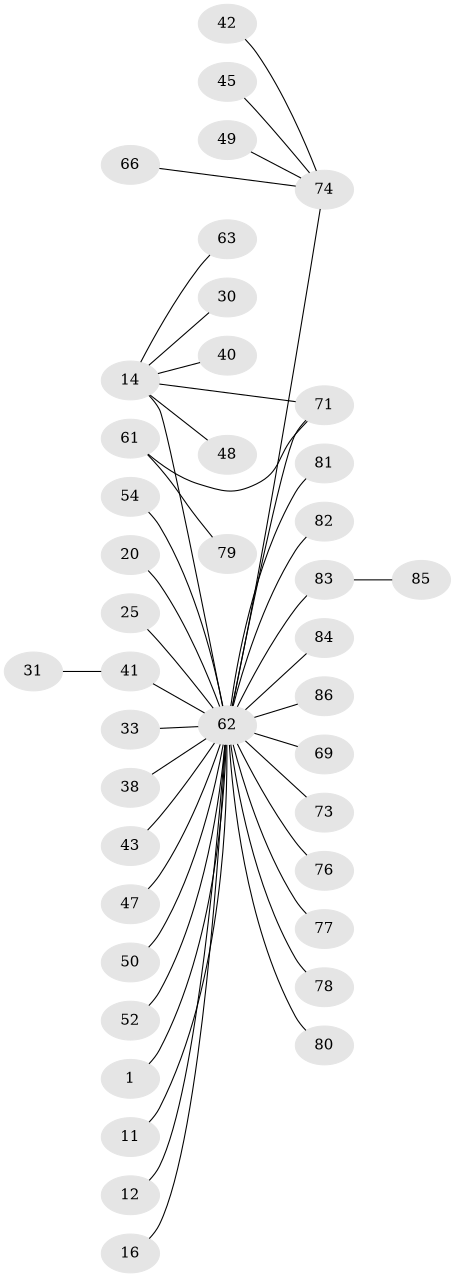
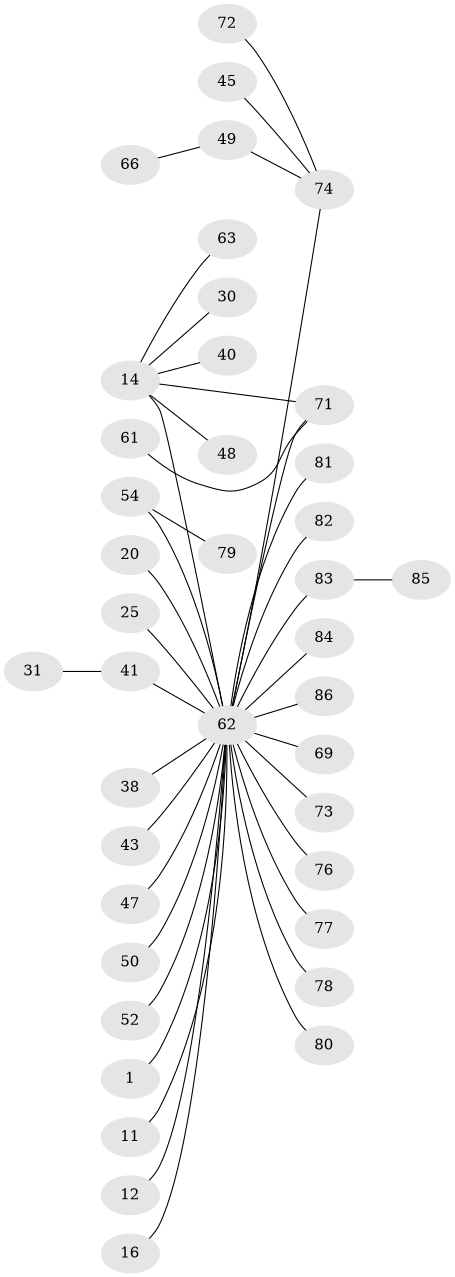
(227, 24) -> (227, 24)
(228, 177) -> (179, 153)
(190, 508) -> (179, 525)
(130, 730) -> none
